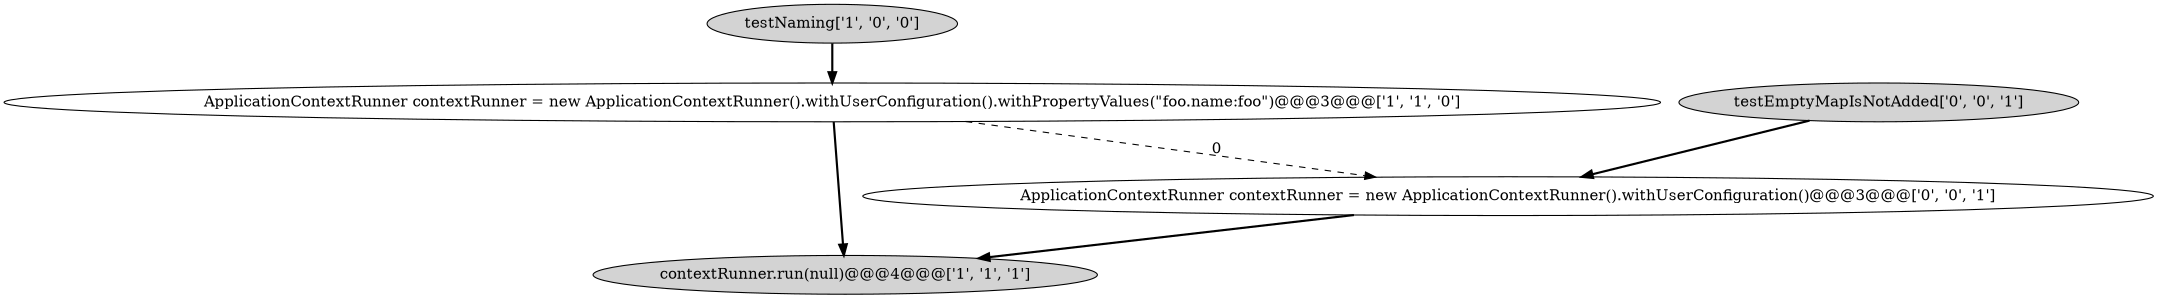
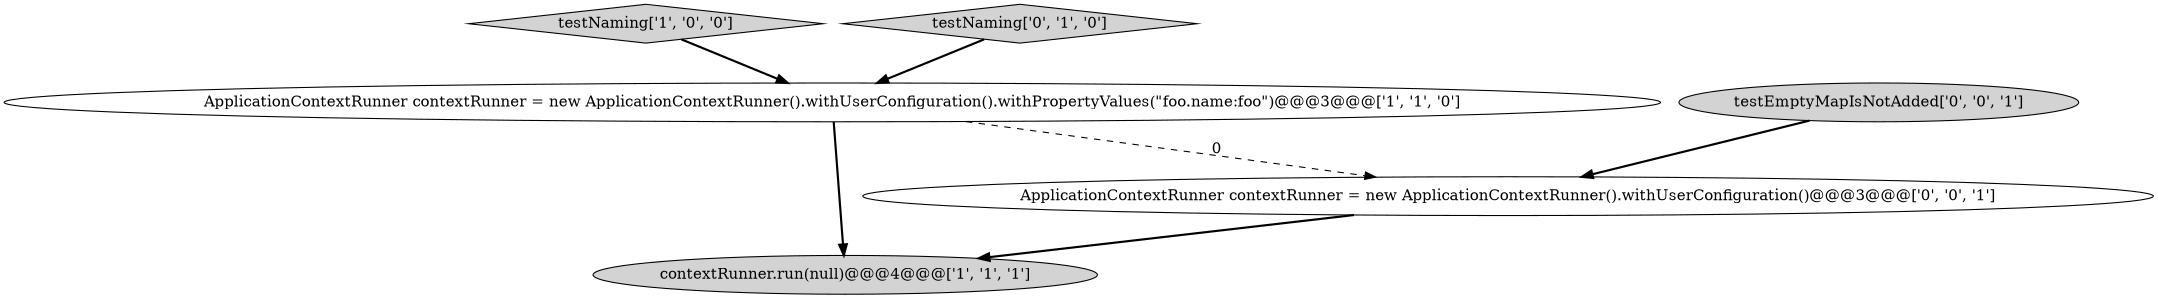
(832, 24) -> (646, 24)
none -> (1020, 24)
